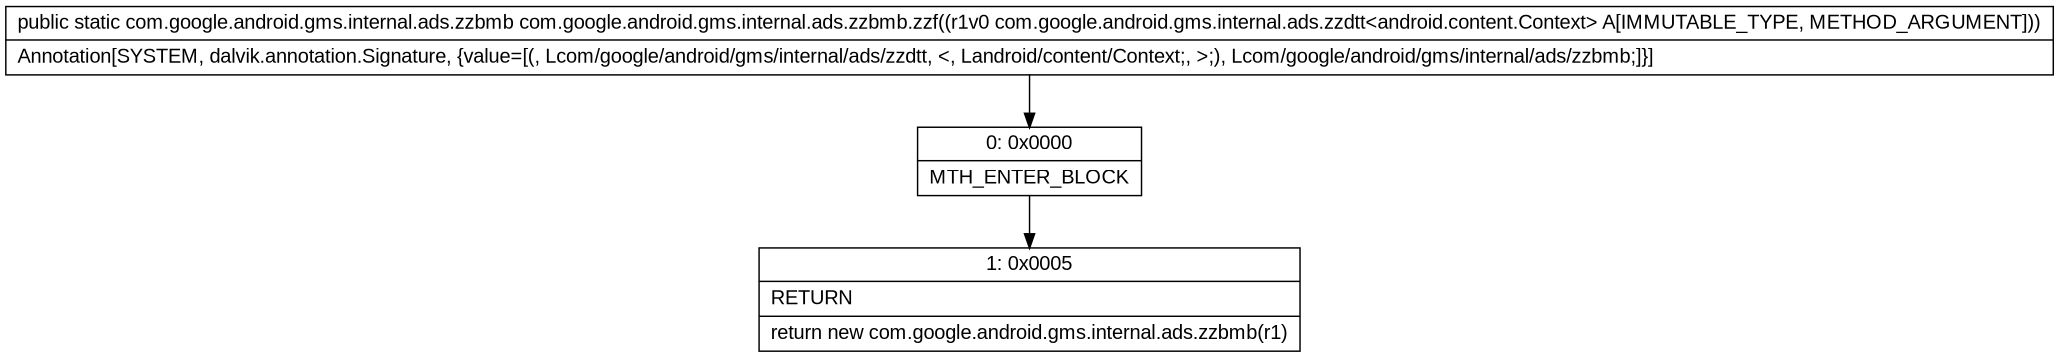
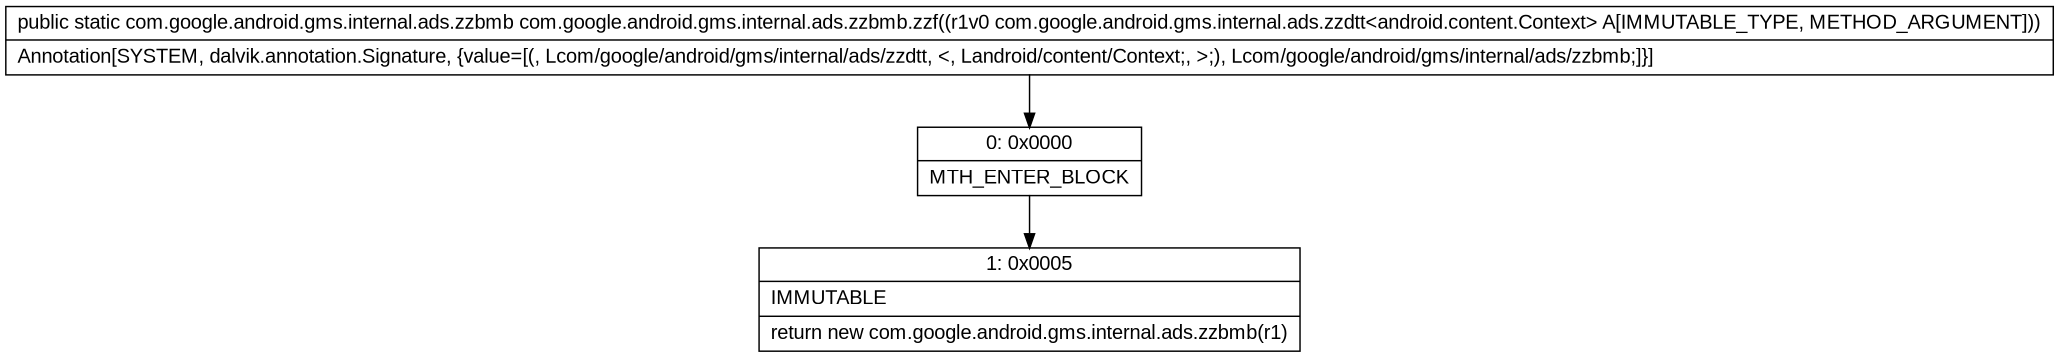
(812, 298) -> (829, 298)
